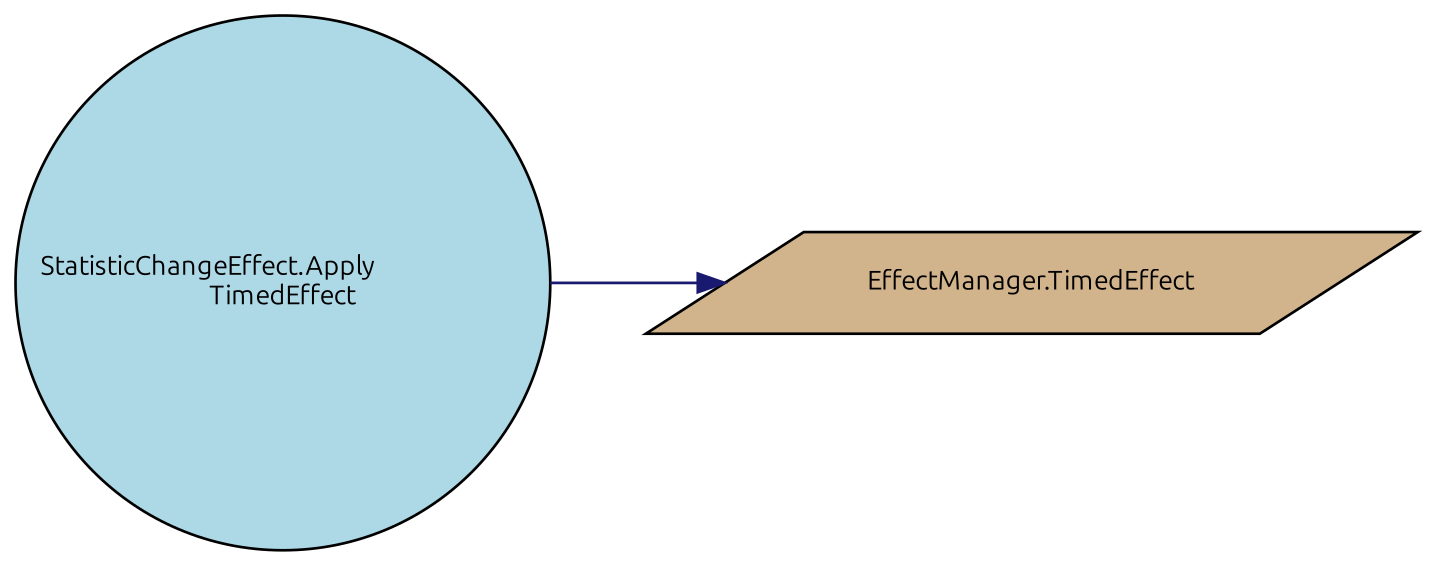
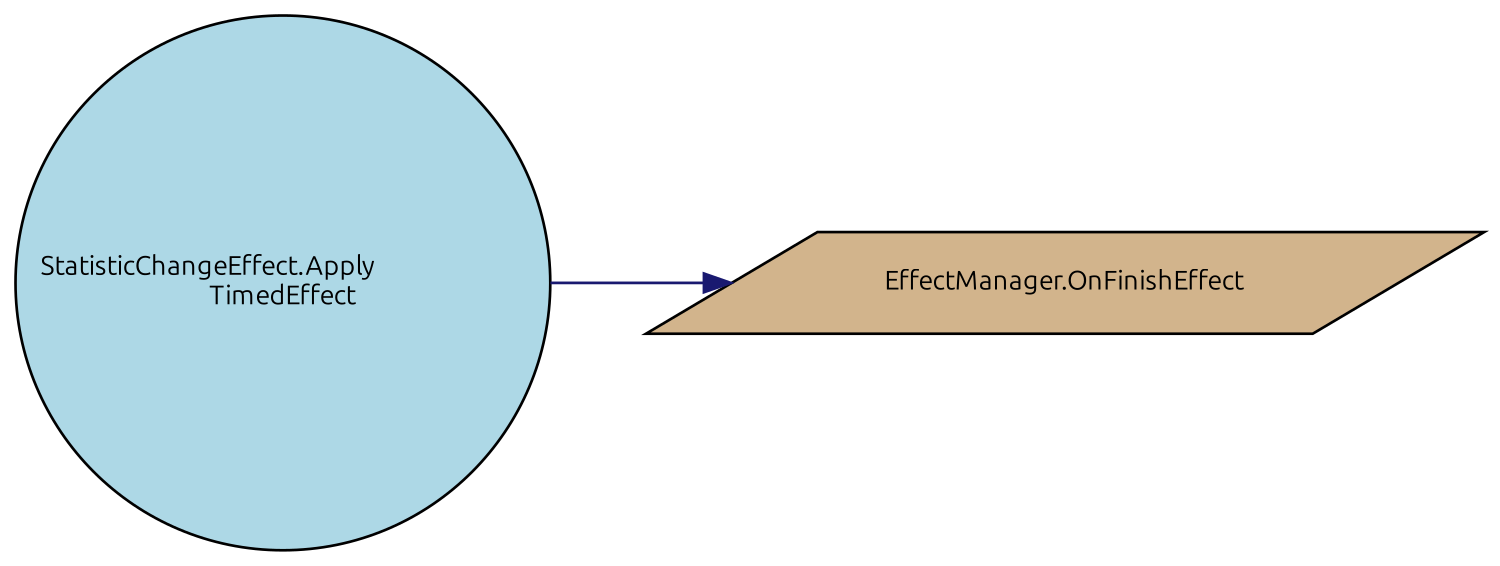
(1032, 283) -> (1065, 283)
